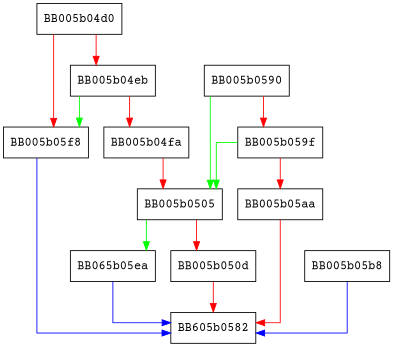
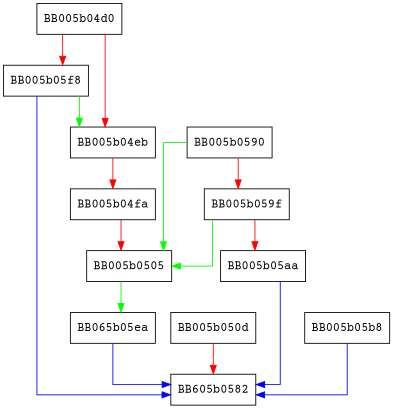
(79, 107) -> (79, 107)
(197, 231) -> none
(280, 279) -> (280, 341)
